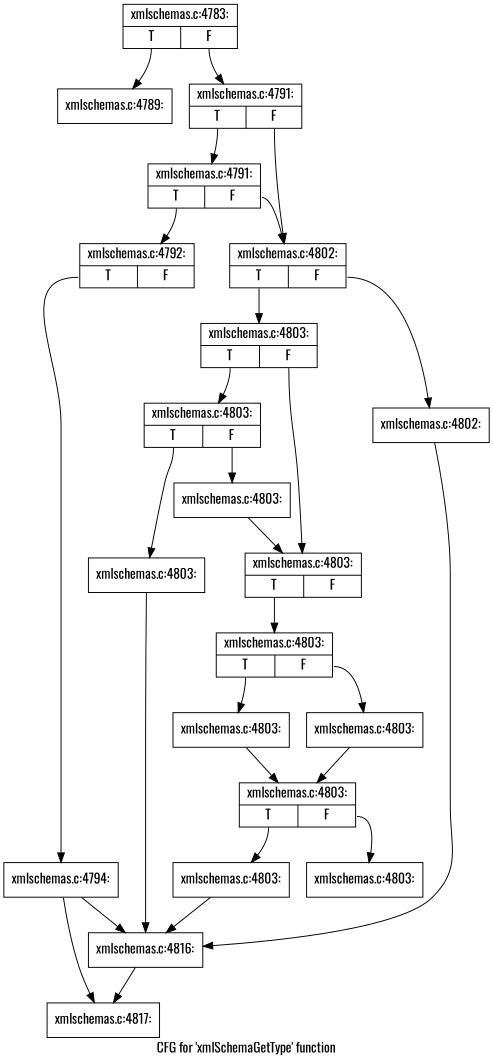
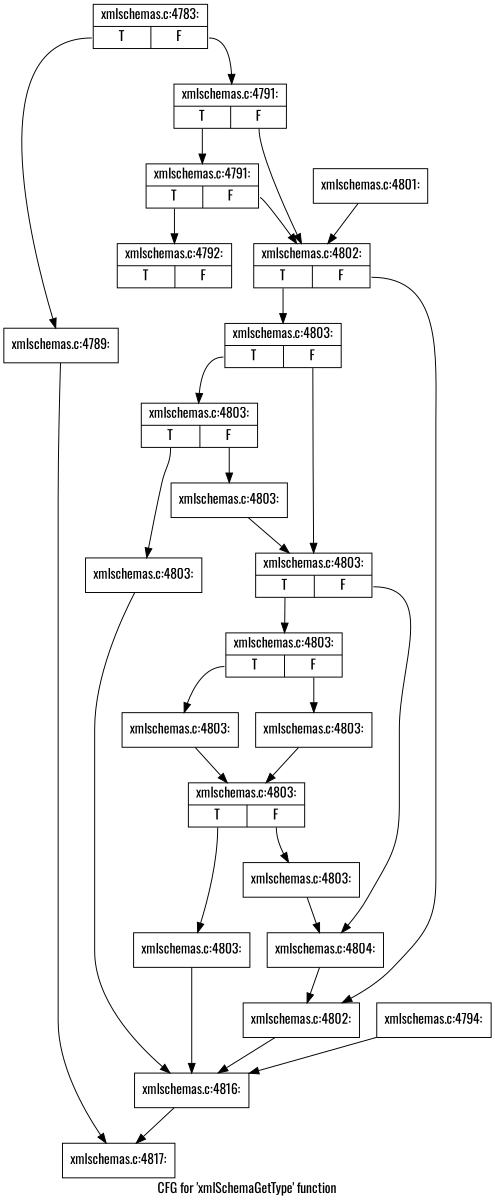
none -> (371, 186)
(61, 553) -> none
(73, 947) -> (58, 754)
none -> (325, 950)
